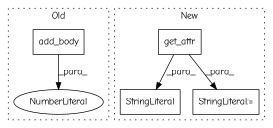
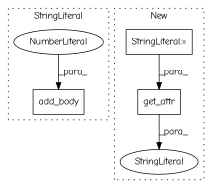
(59, 16) -> (59, 16)
(59, 69) -> (59, 69)
(201, 69) -> (159, 69)
(150, 102) -> (159, 162)
